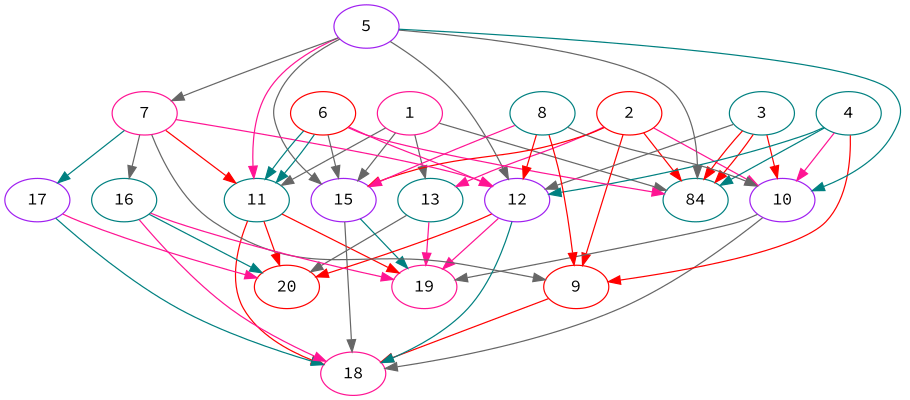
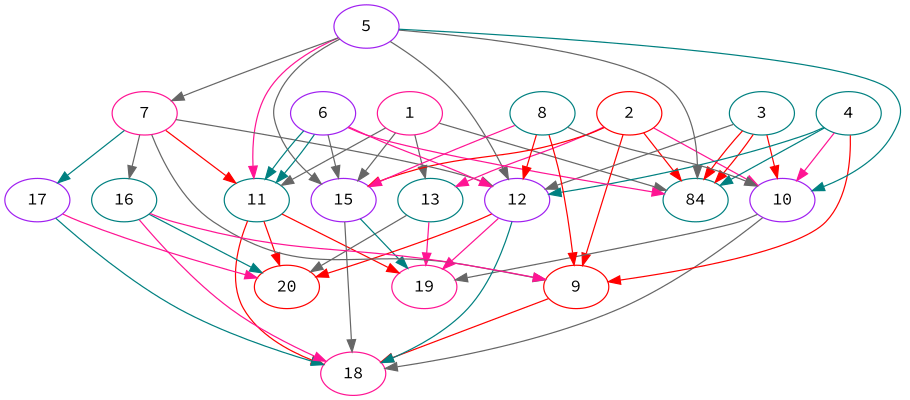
(323, 113) -> (323, 113)
(322, 145) -> (322, 145)
(225, 238) -> (331, 249)
